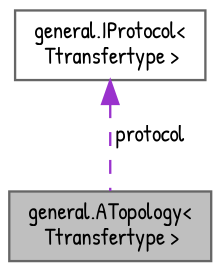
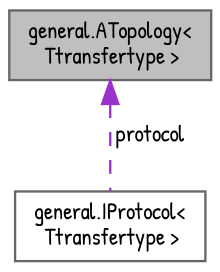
(110, 148) -> (110, 148)
